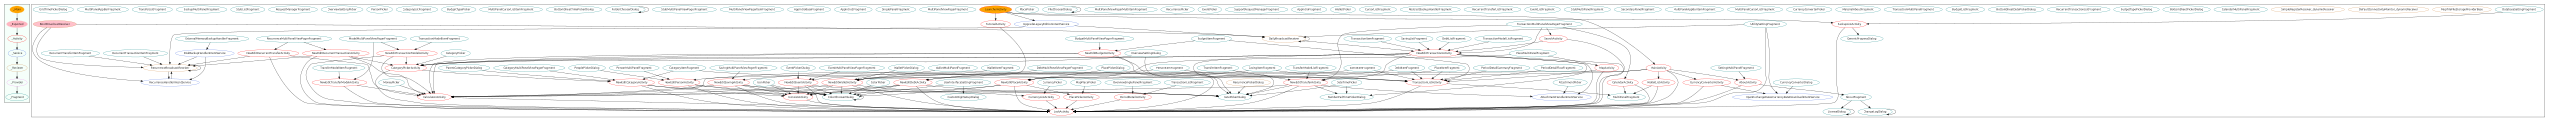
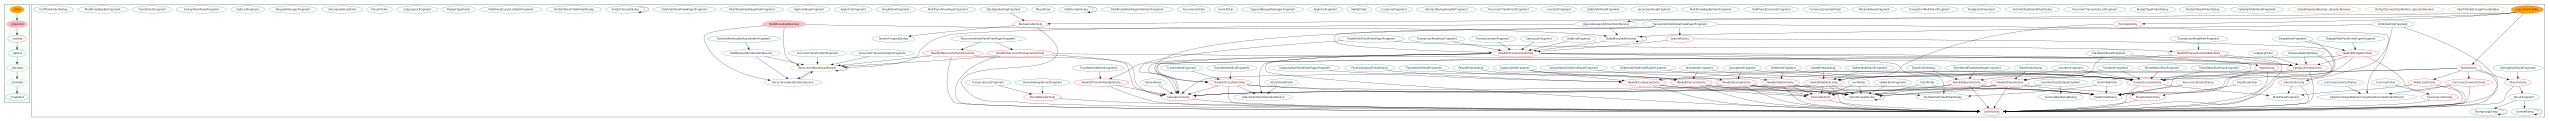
(923, 75) -> (1879, 89)
(939, 91) -> none
